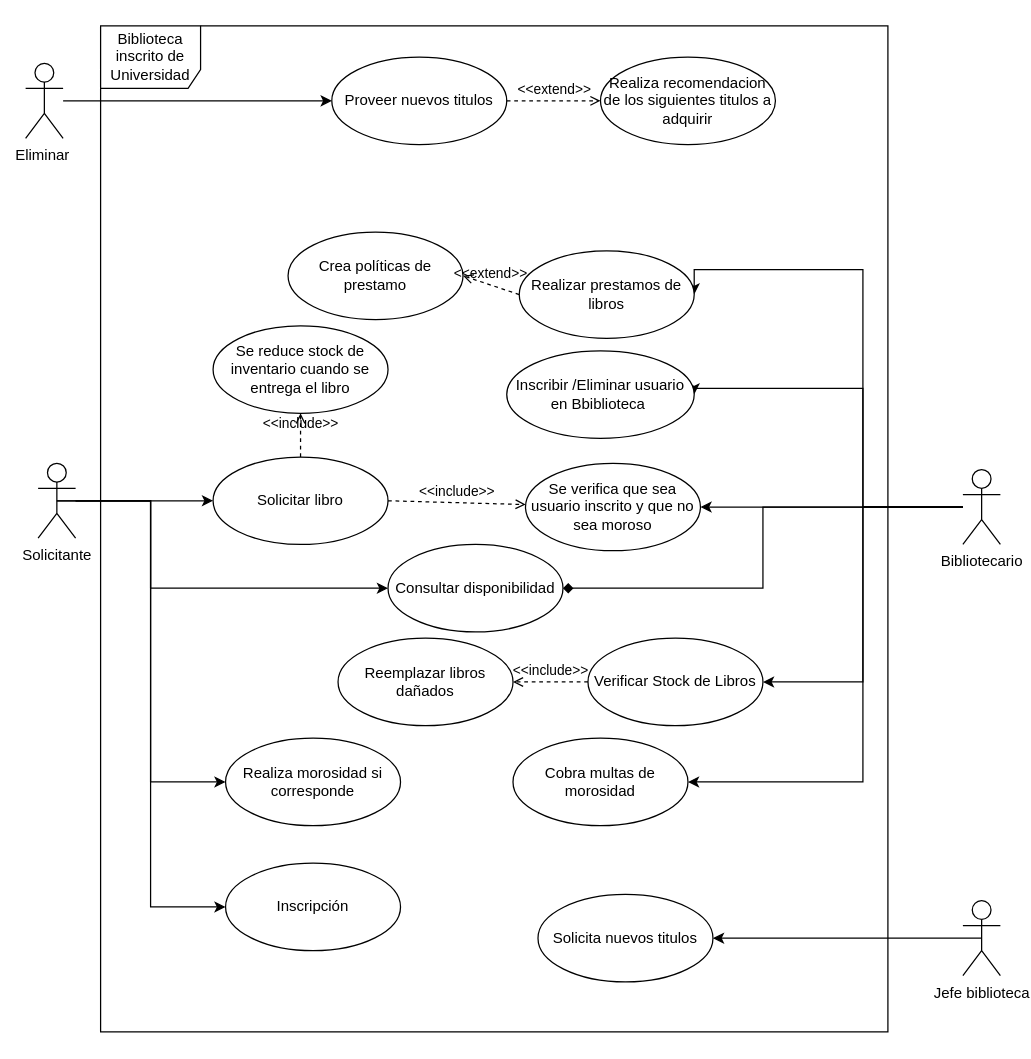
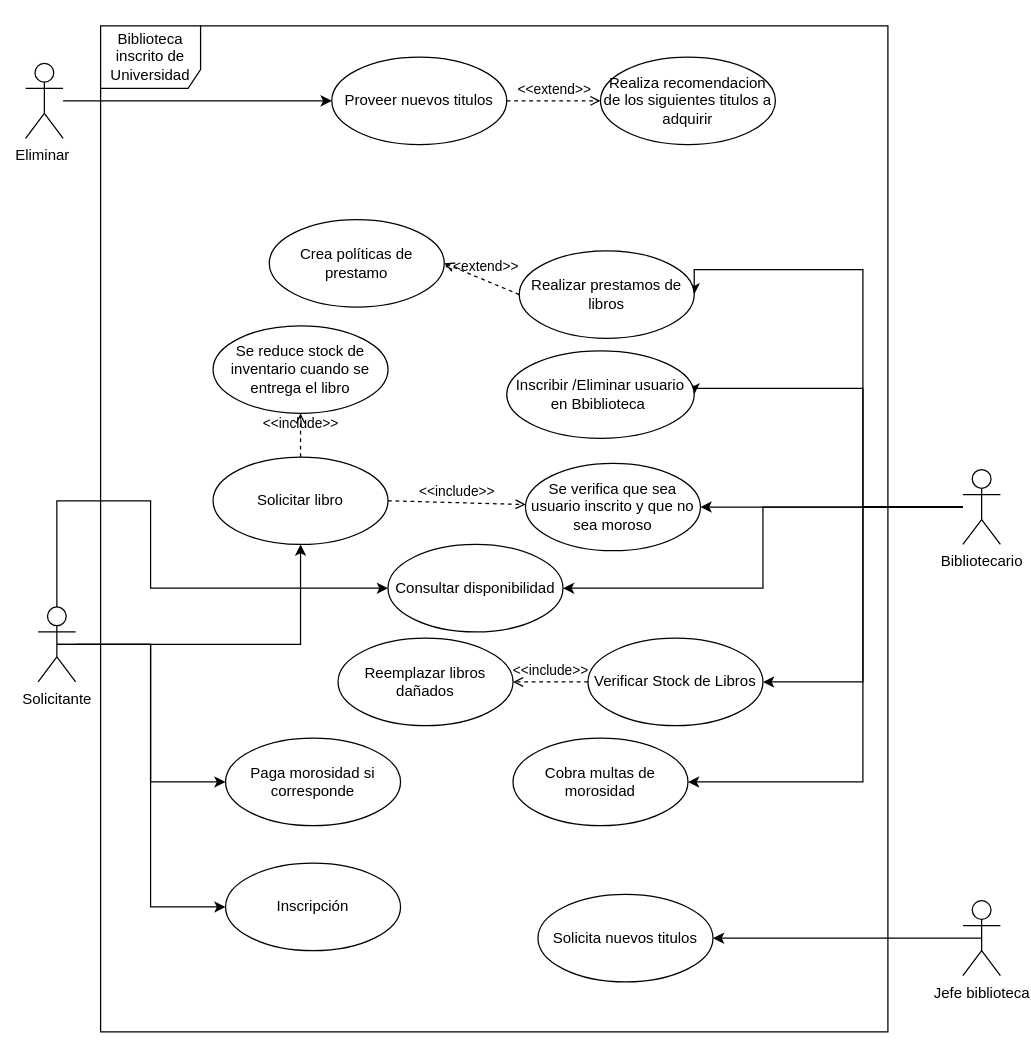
(376, 276) -> (357, 263)
(57, 501) -> (57, 644)
(574, 588) -> (573, 588)
(313, 782) -> (313, 782)
